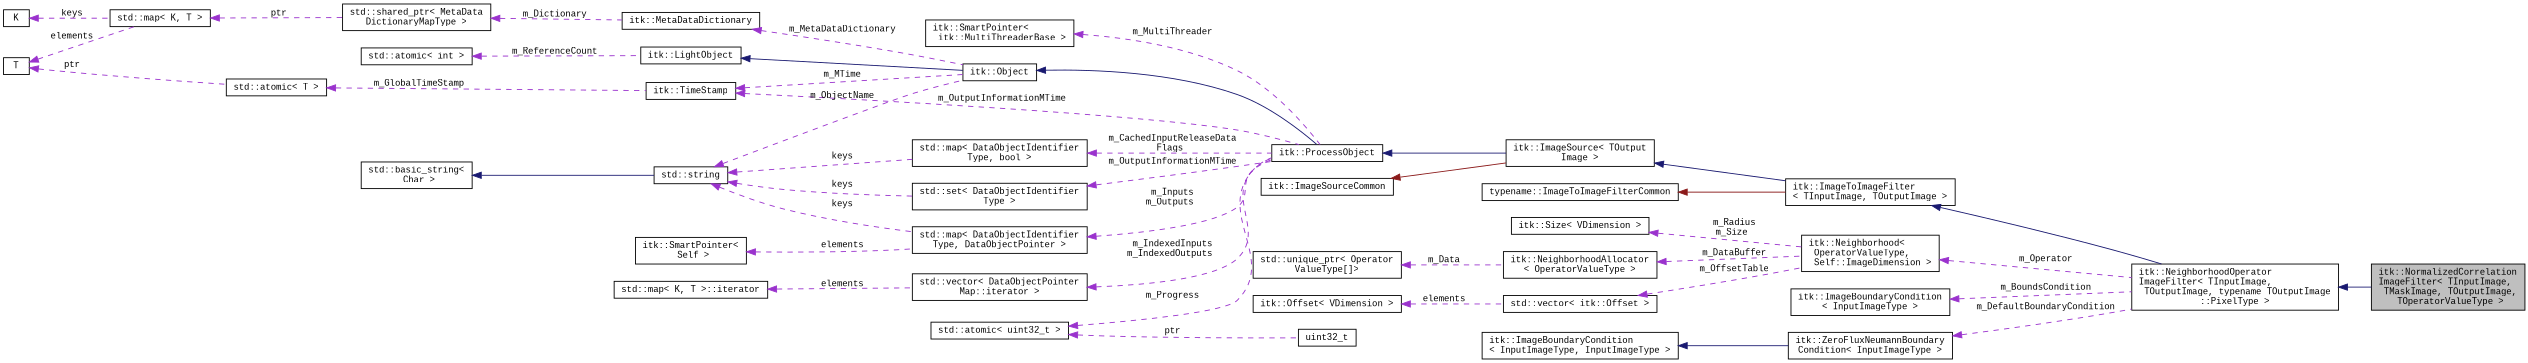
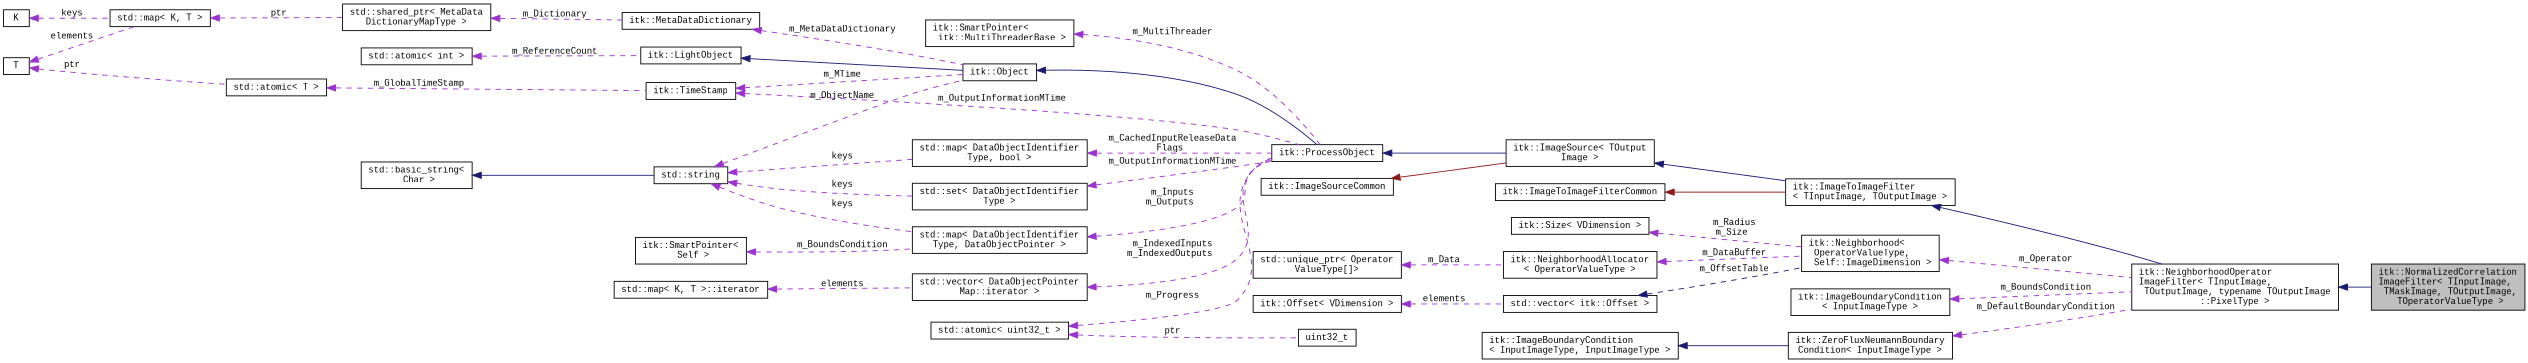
(1580, 192) -> (1580, 192)
(840, 245) -> (840, 245)
(1724, 282) -> (1724, 282)
